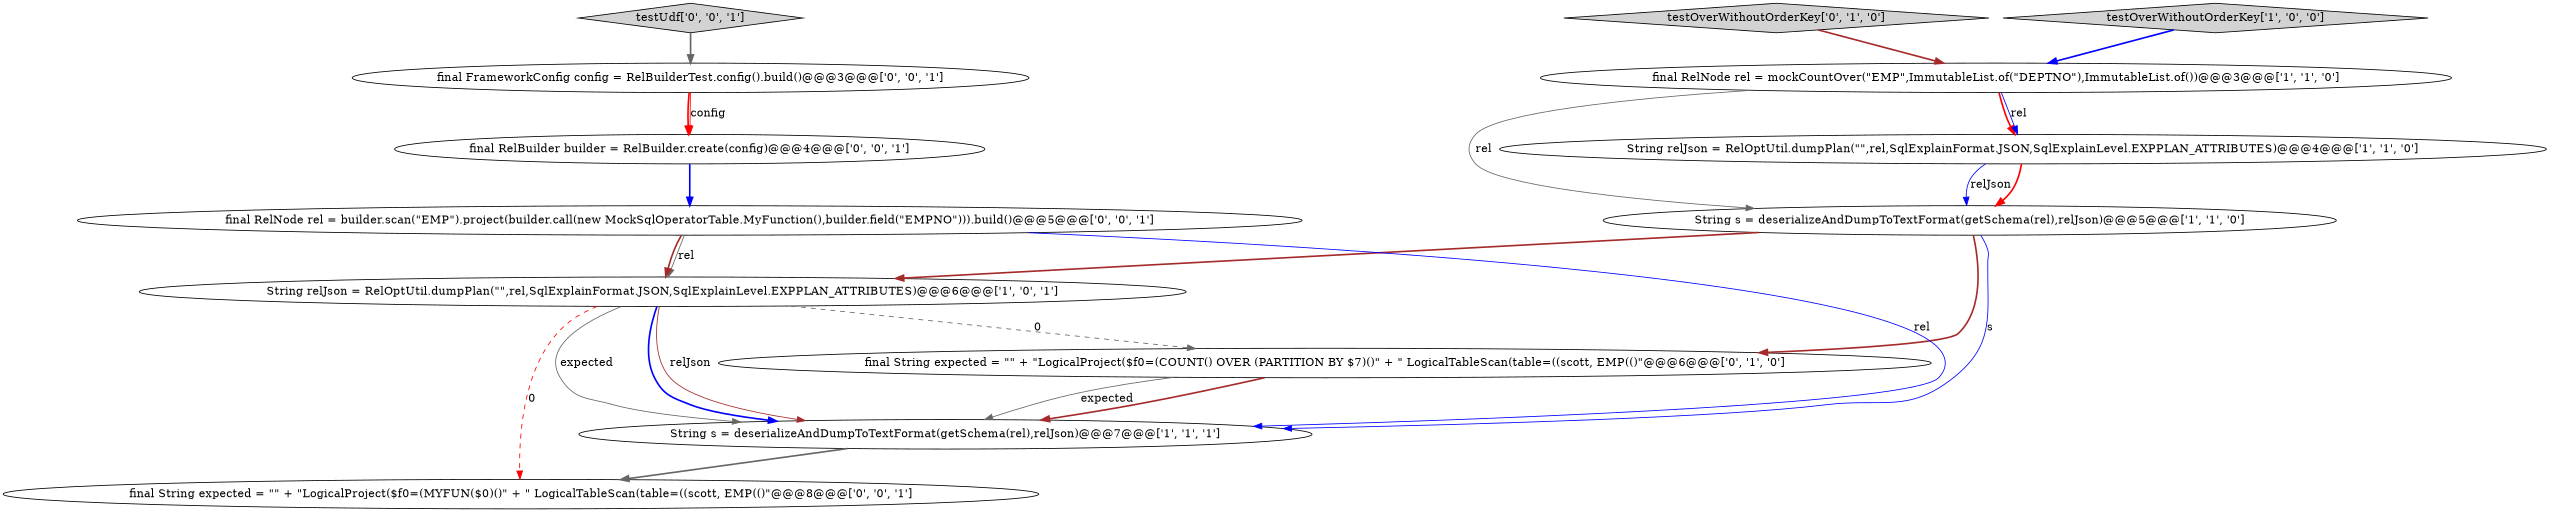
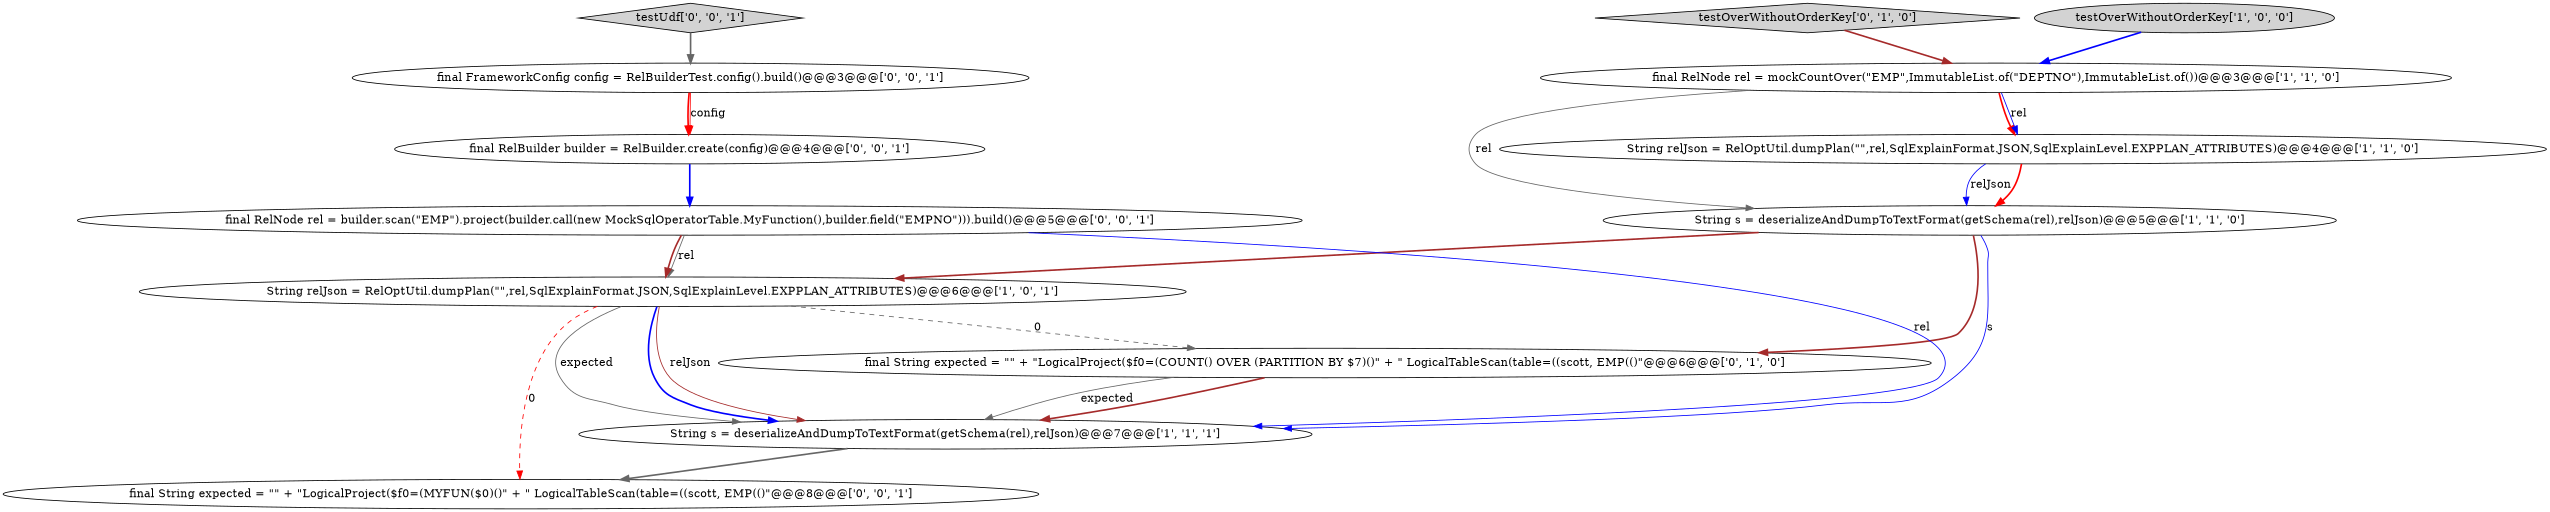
(2216, 18) -> (2184, 18)
